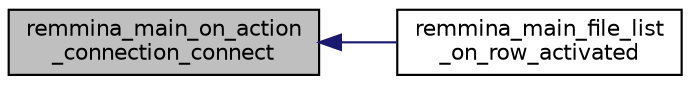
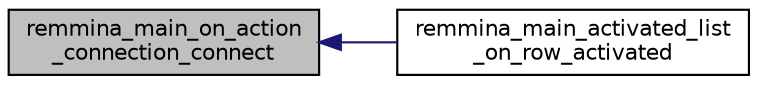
(539, 42) -> (573, 42)
